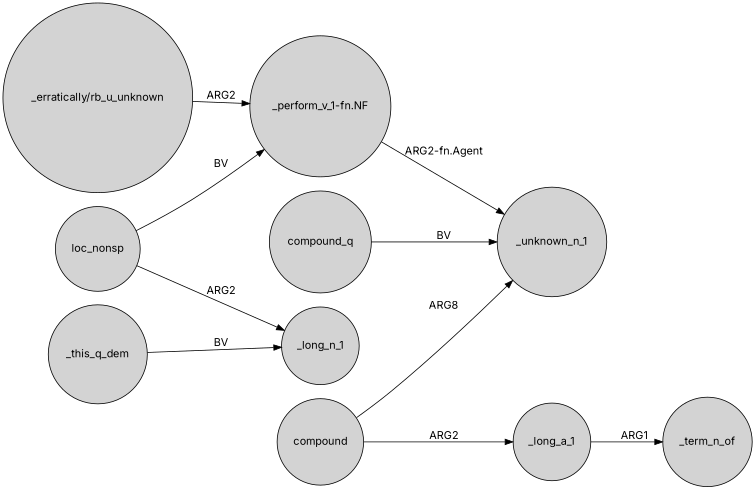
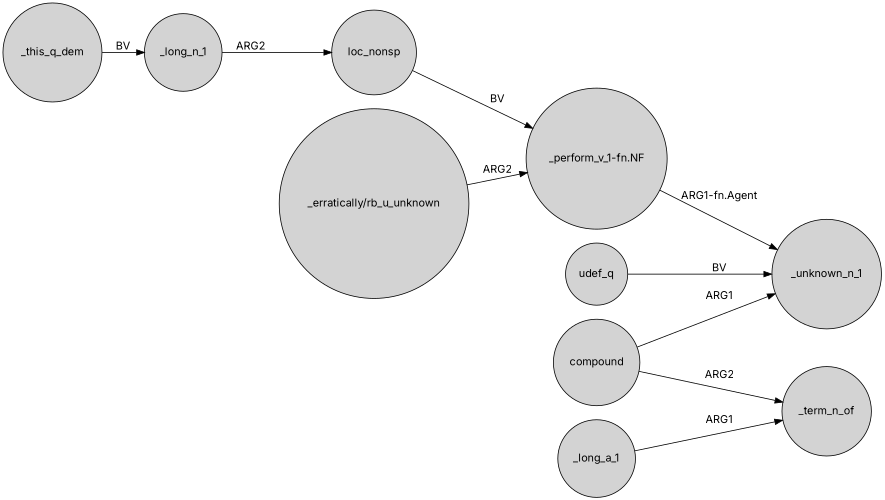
(444, 152) -> (719, 196)
(320, 242) -> (597, 274)
(207, 296) -> (273, 52)
(444, 306) -> (719, 296)
(434, 442) -> (707, 386)
